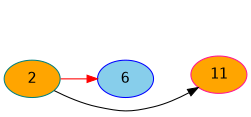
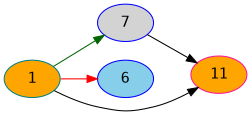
none -> (126, 23)
(32, 79) -> (32, 79)
